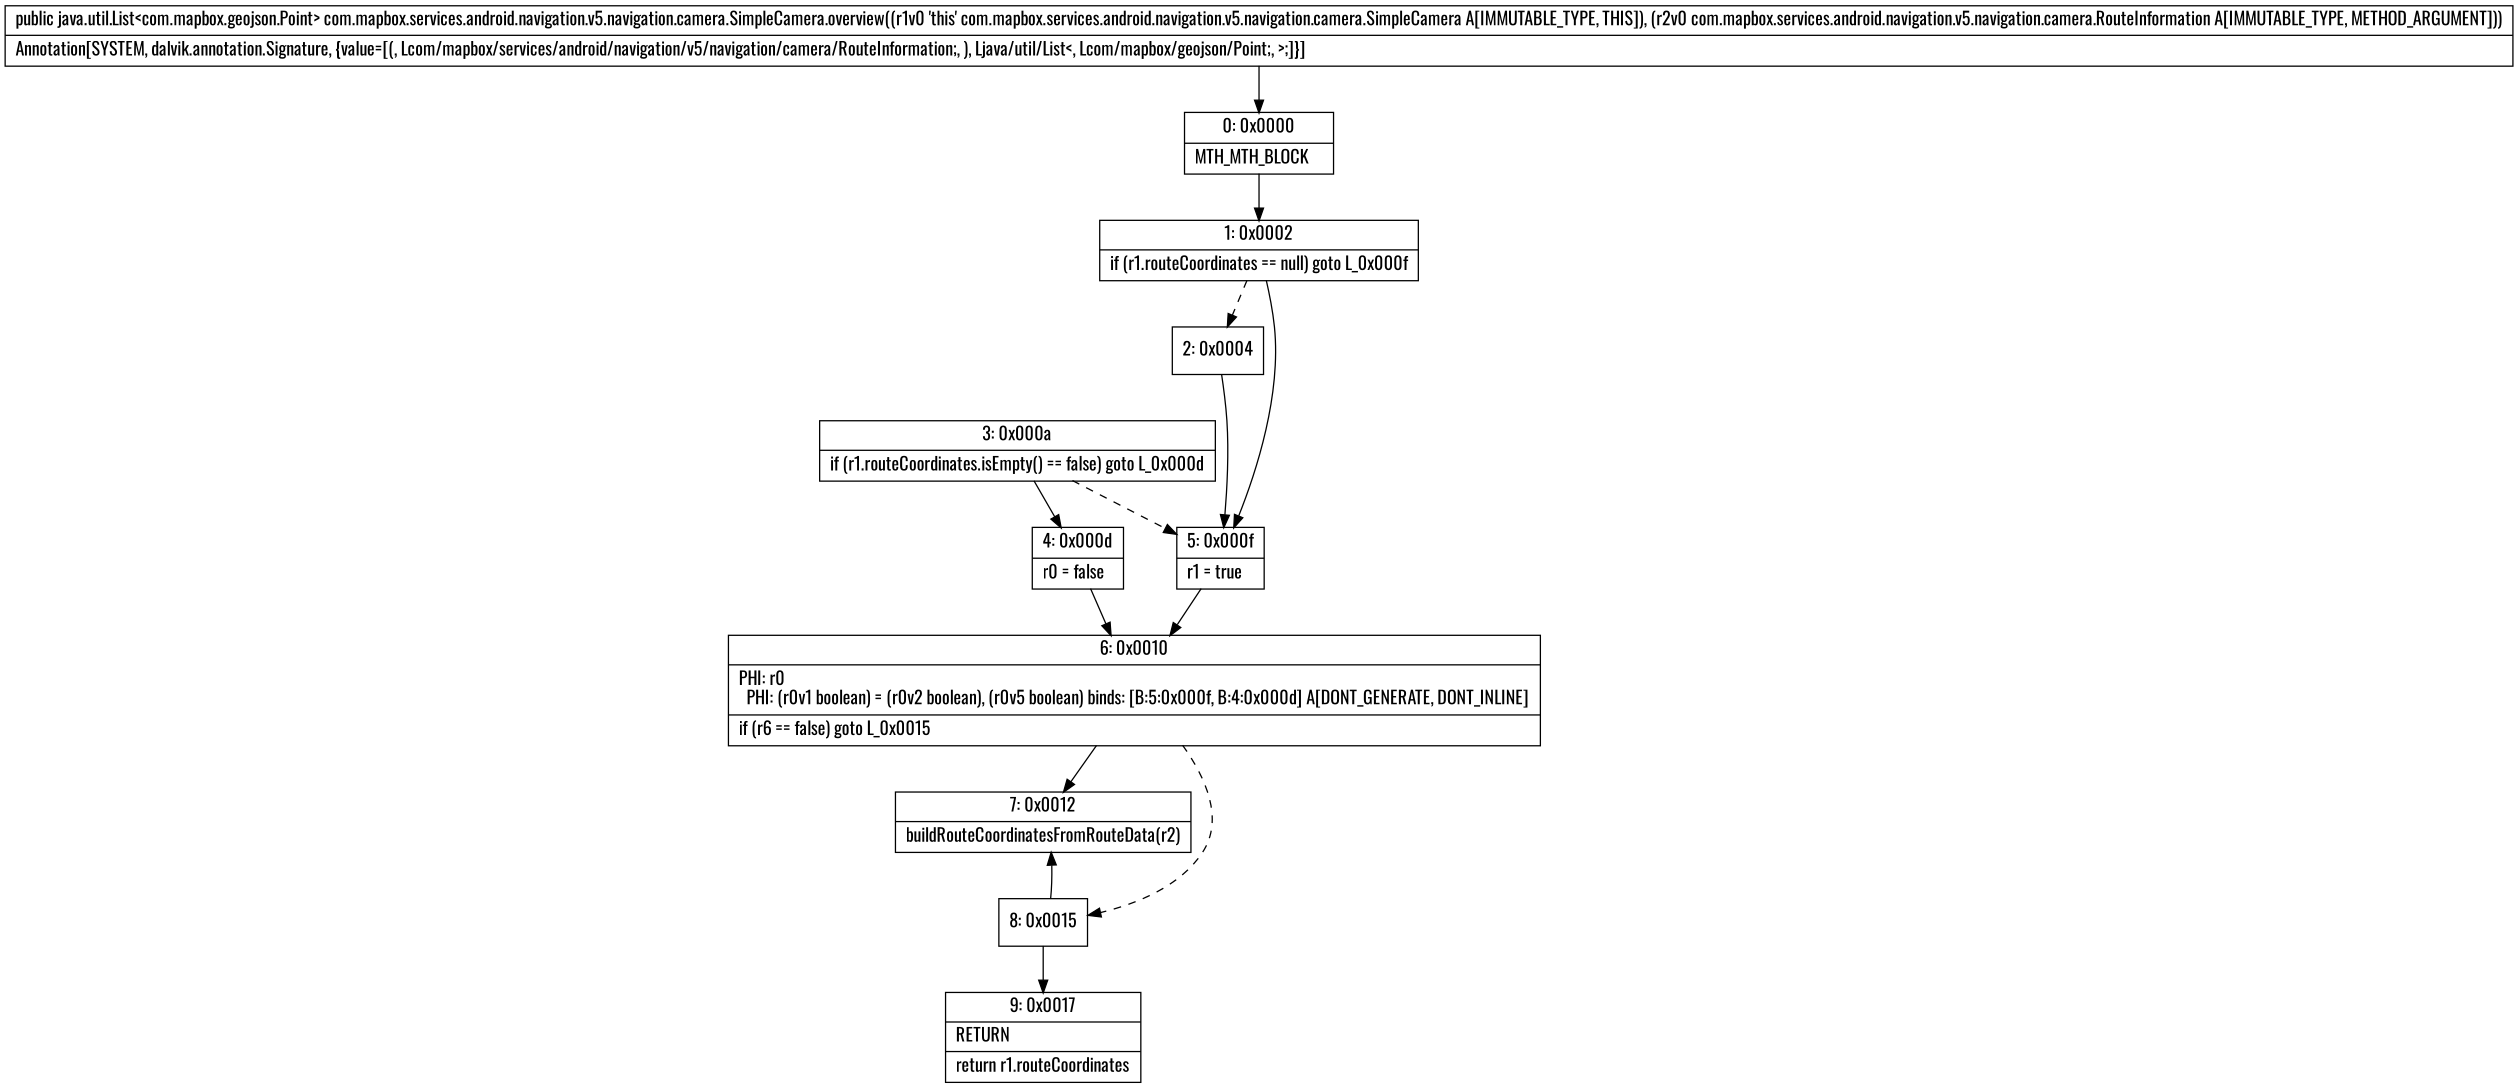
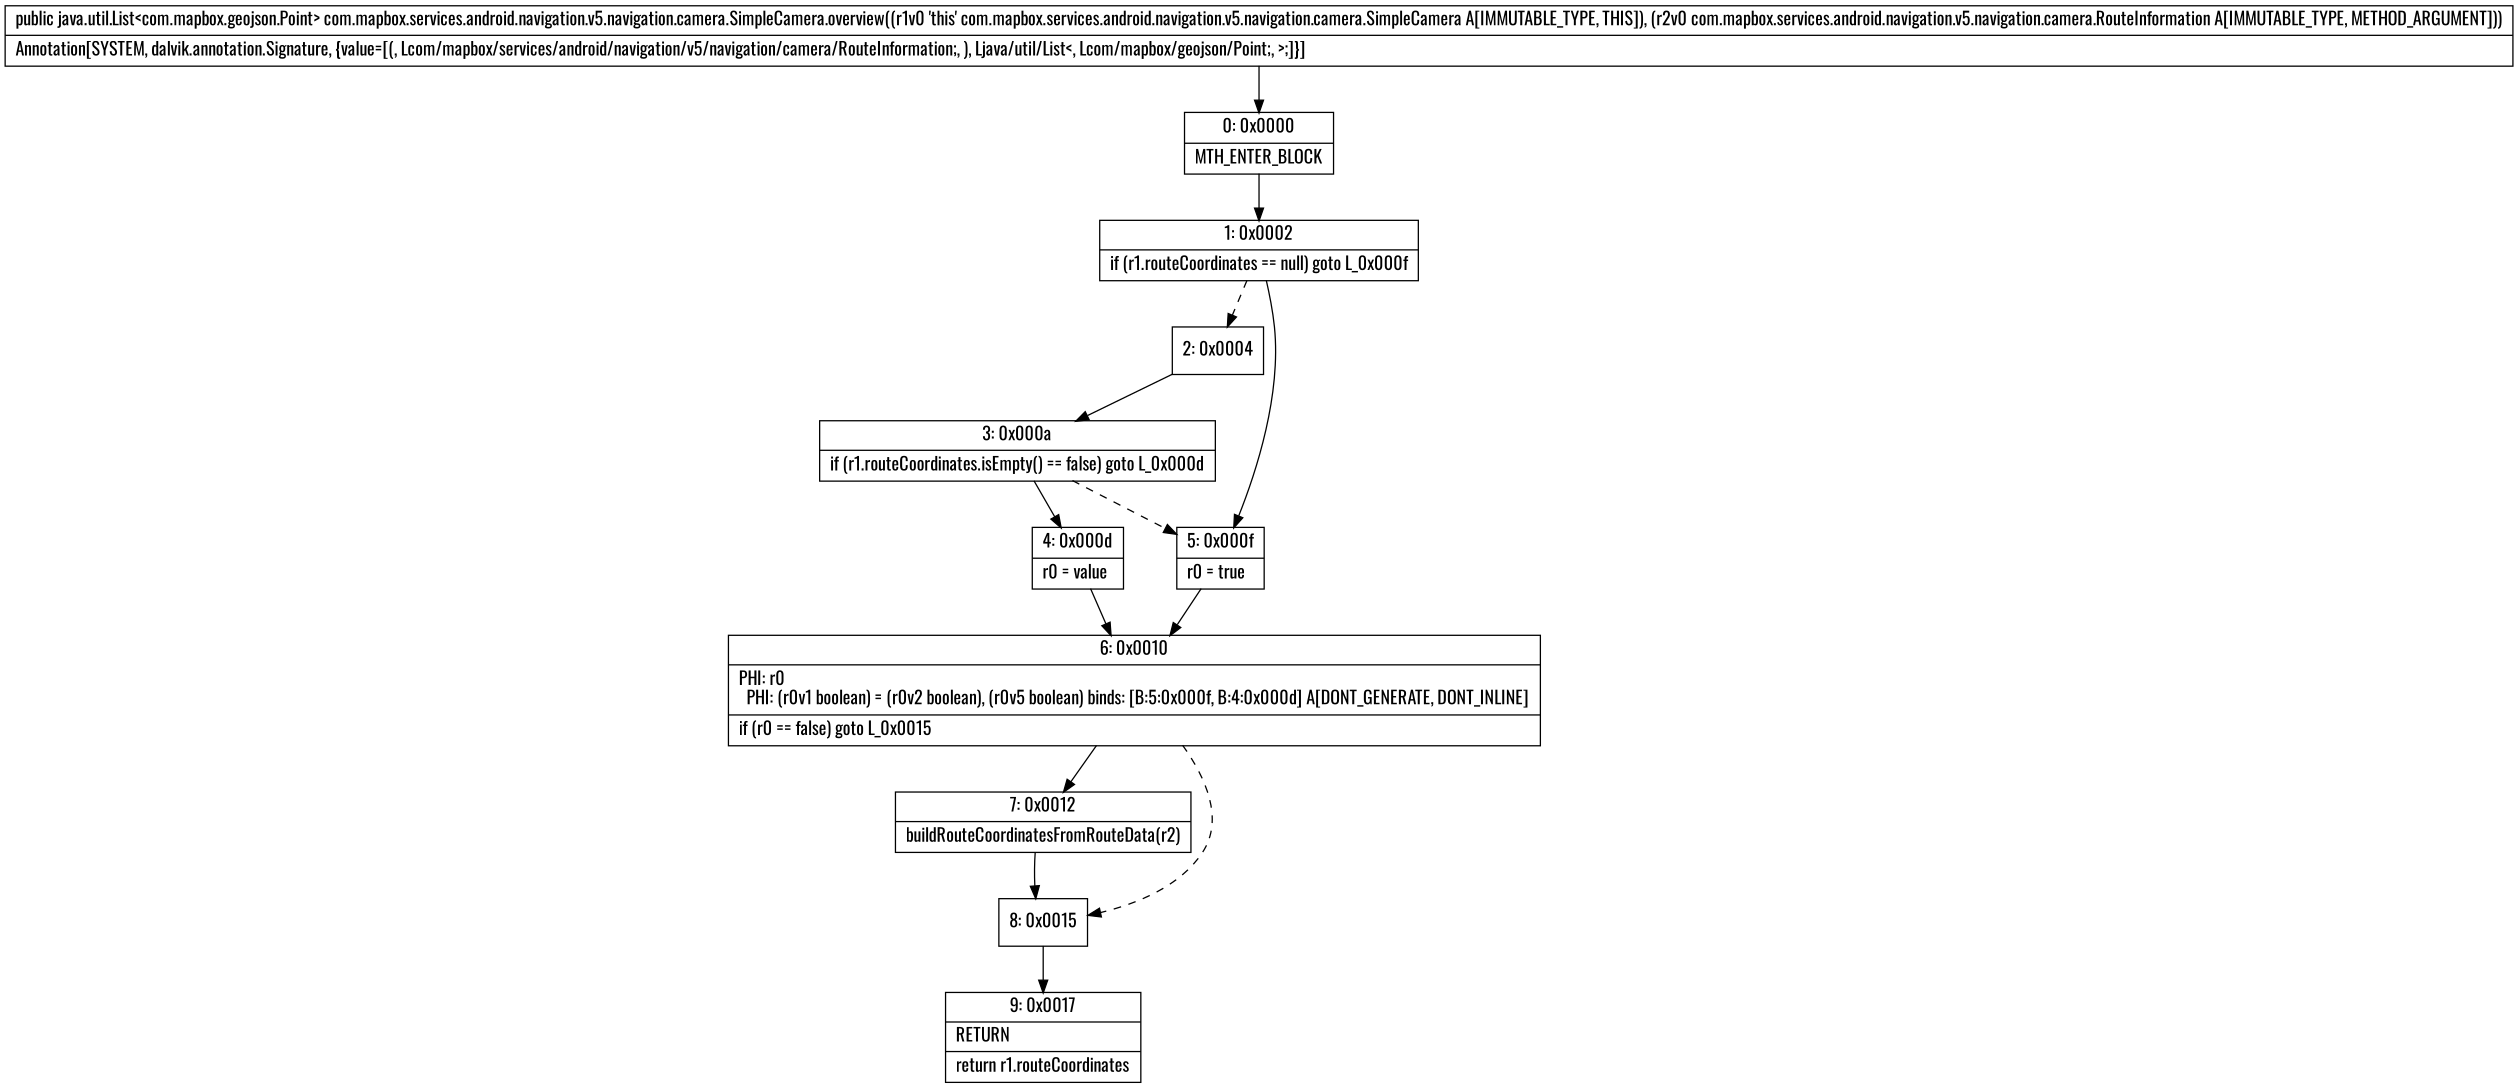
(1252, 158) -> (1259, 158)
(1228, 444) -> (1130, 395)
(1074, 573) -> (1075, 573)
(1215, 573) -> (1217, 573)
(835, 730) -> (836, 730)
(1052, 882) -> (1035, 869)
